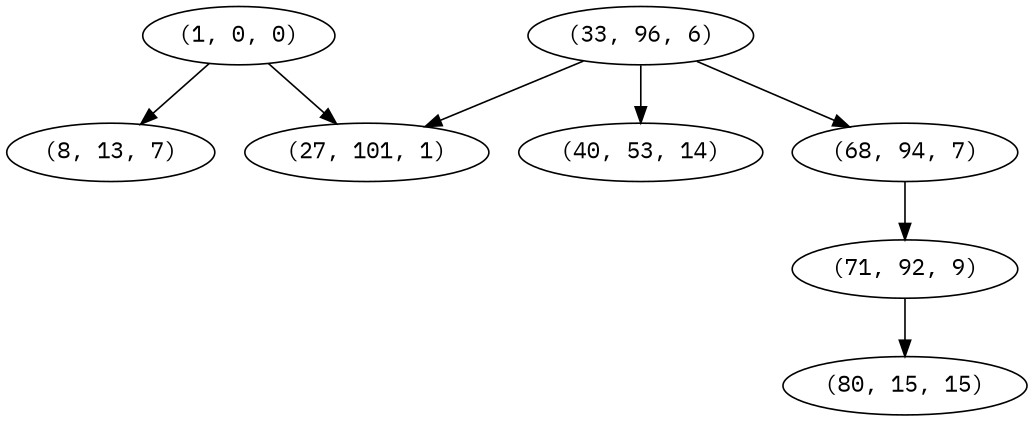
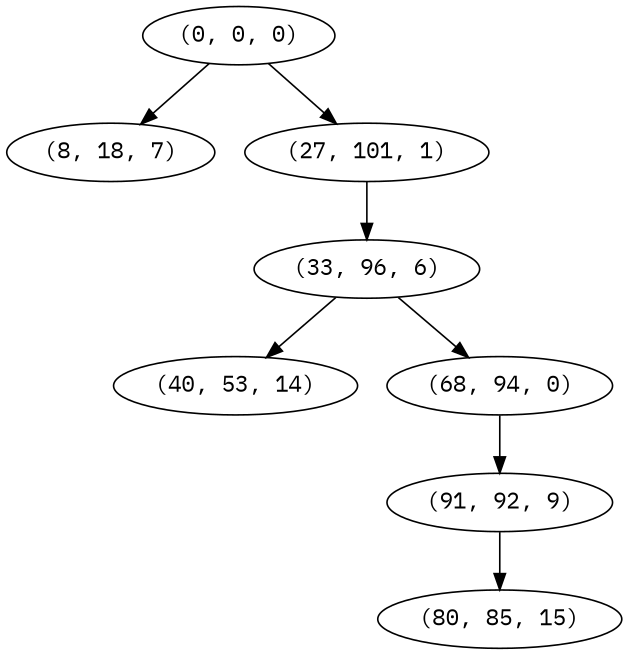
(239, 36) -> (239, 36)
(512, 91) -> (367, 203)
(111, 152) -> (111, 152)
(905, 152) -> (500, 386)
(905, 269) -> (500, 502)
(905, 386) -> (500, 619)
